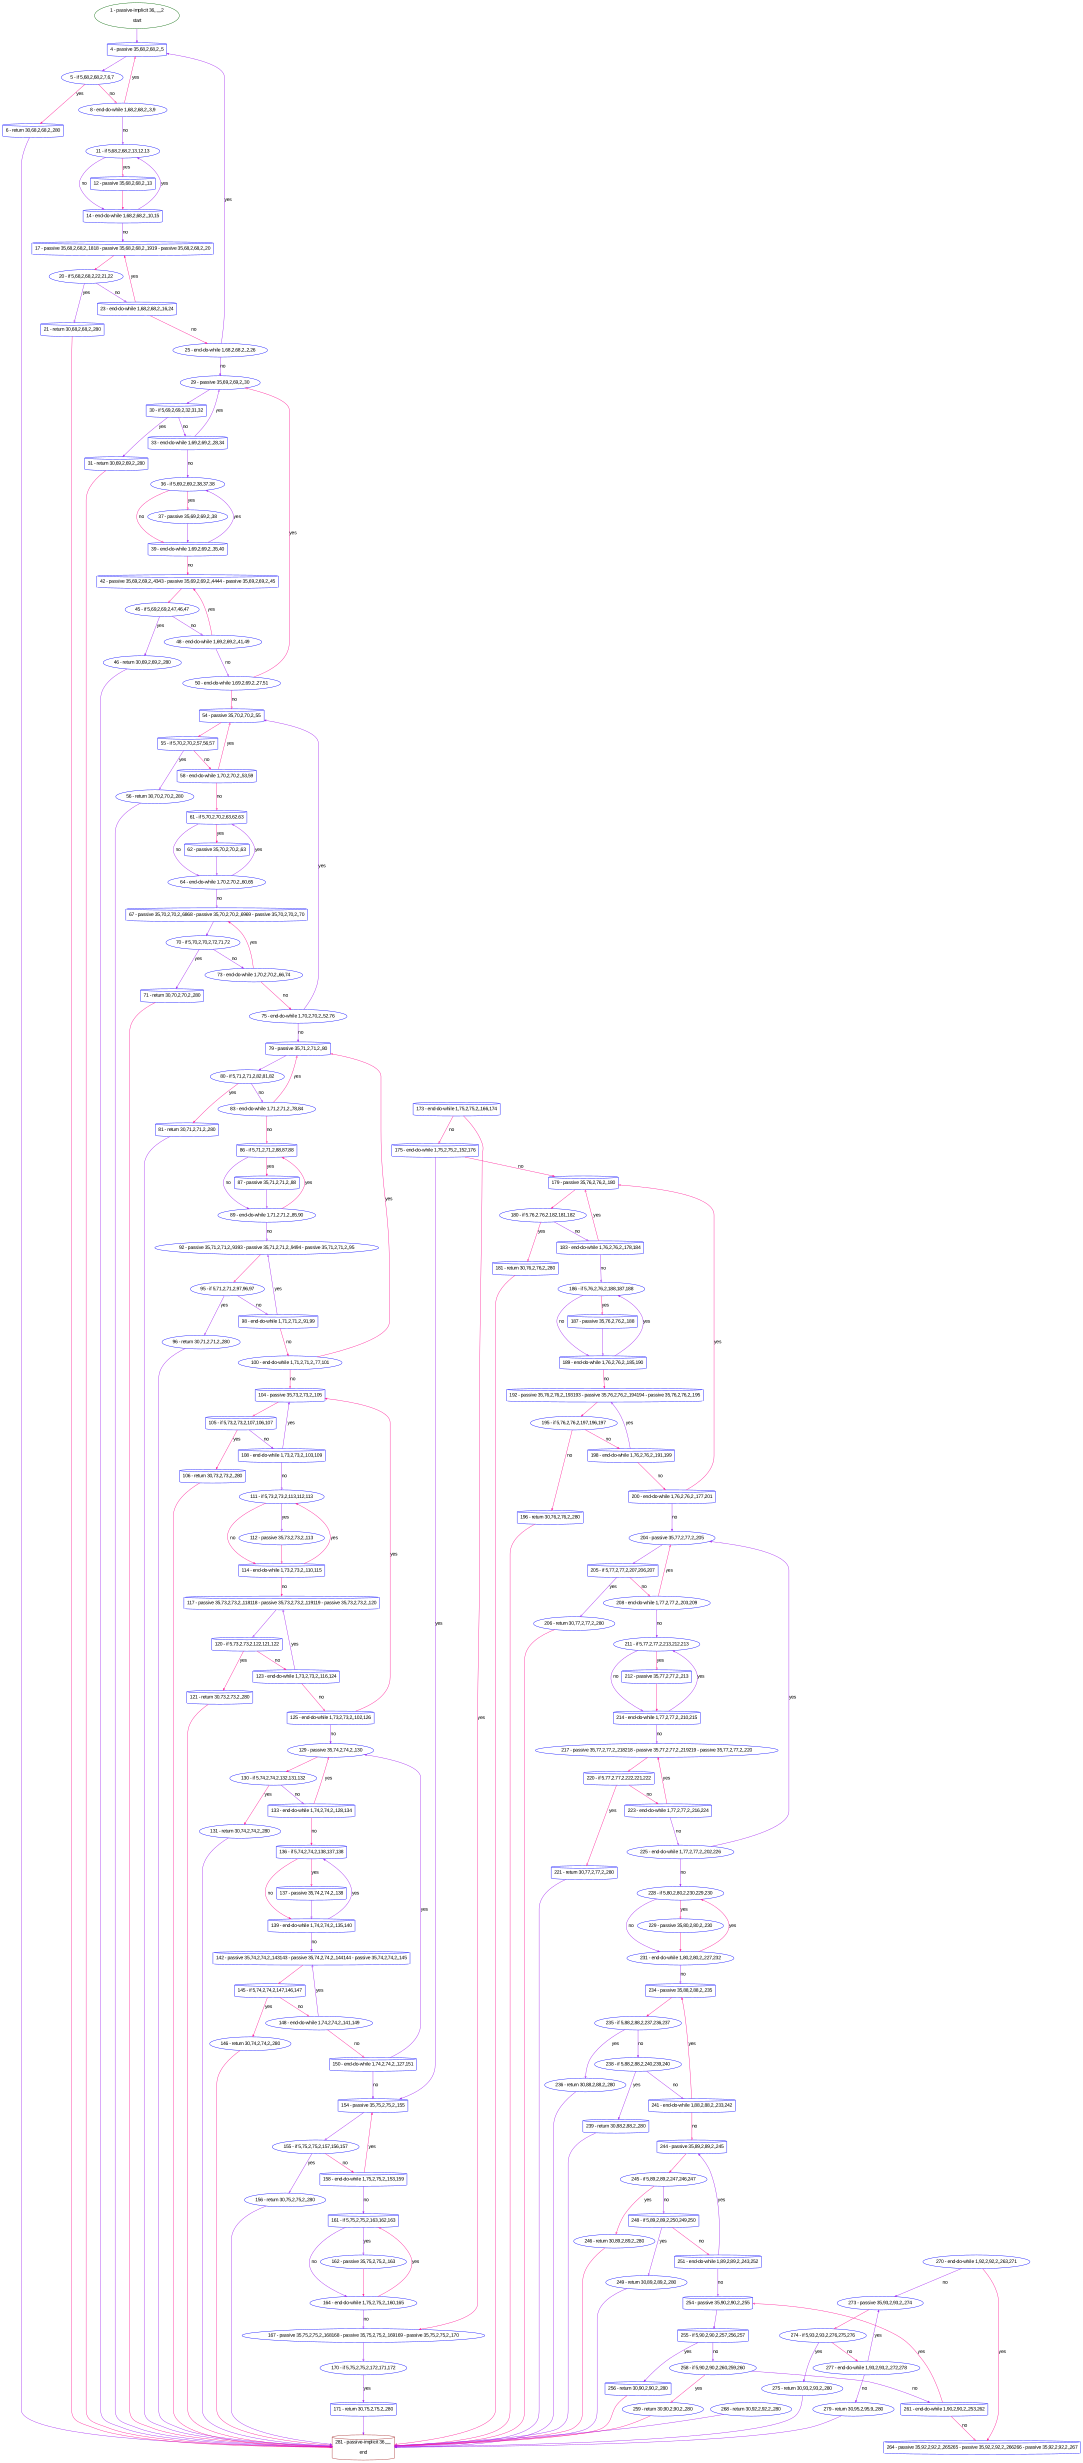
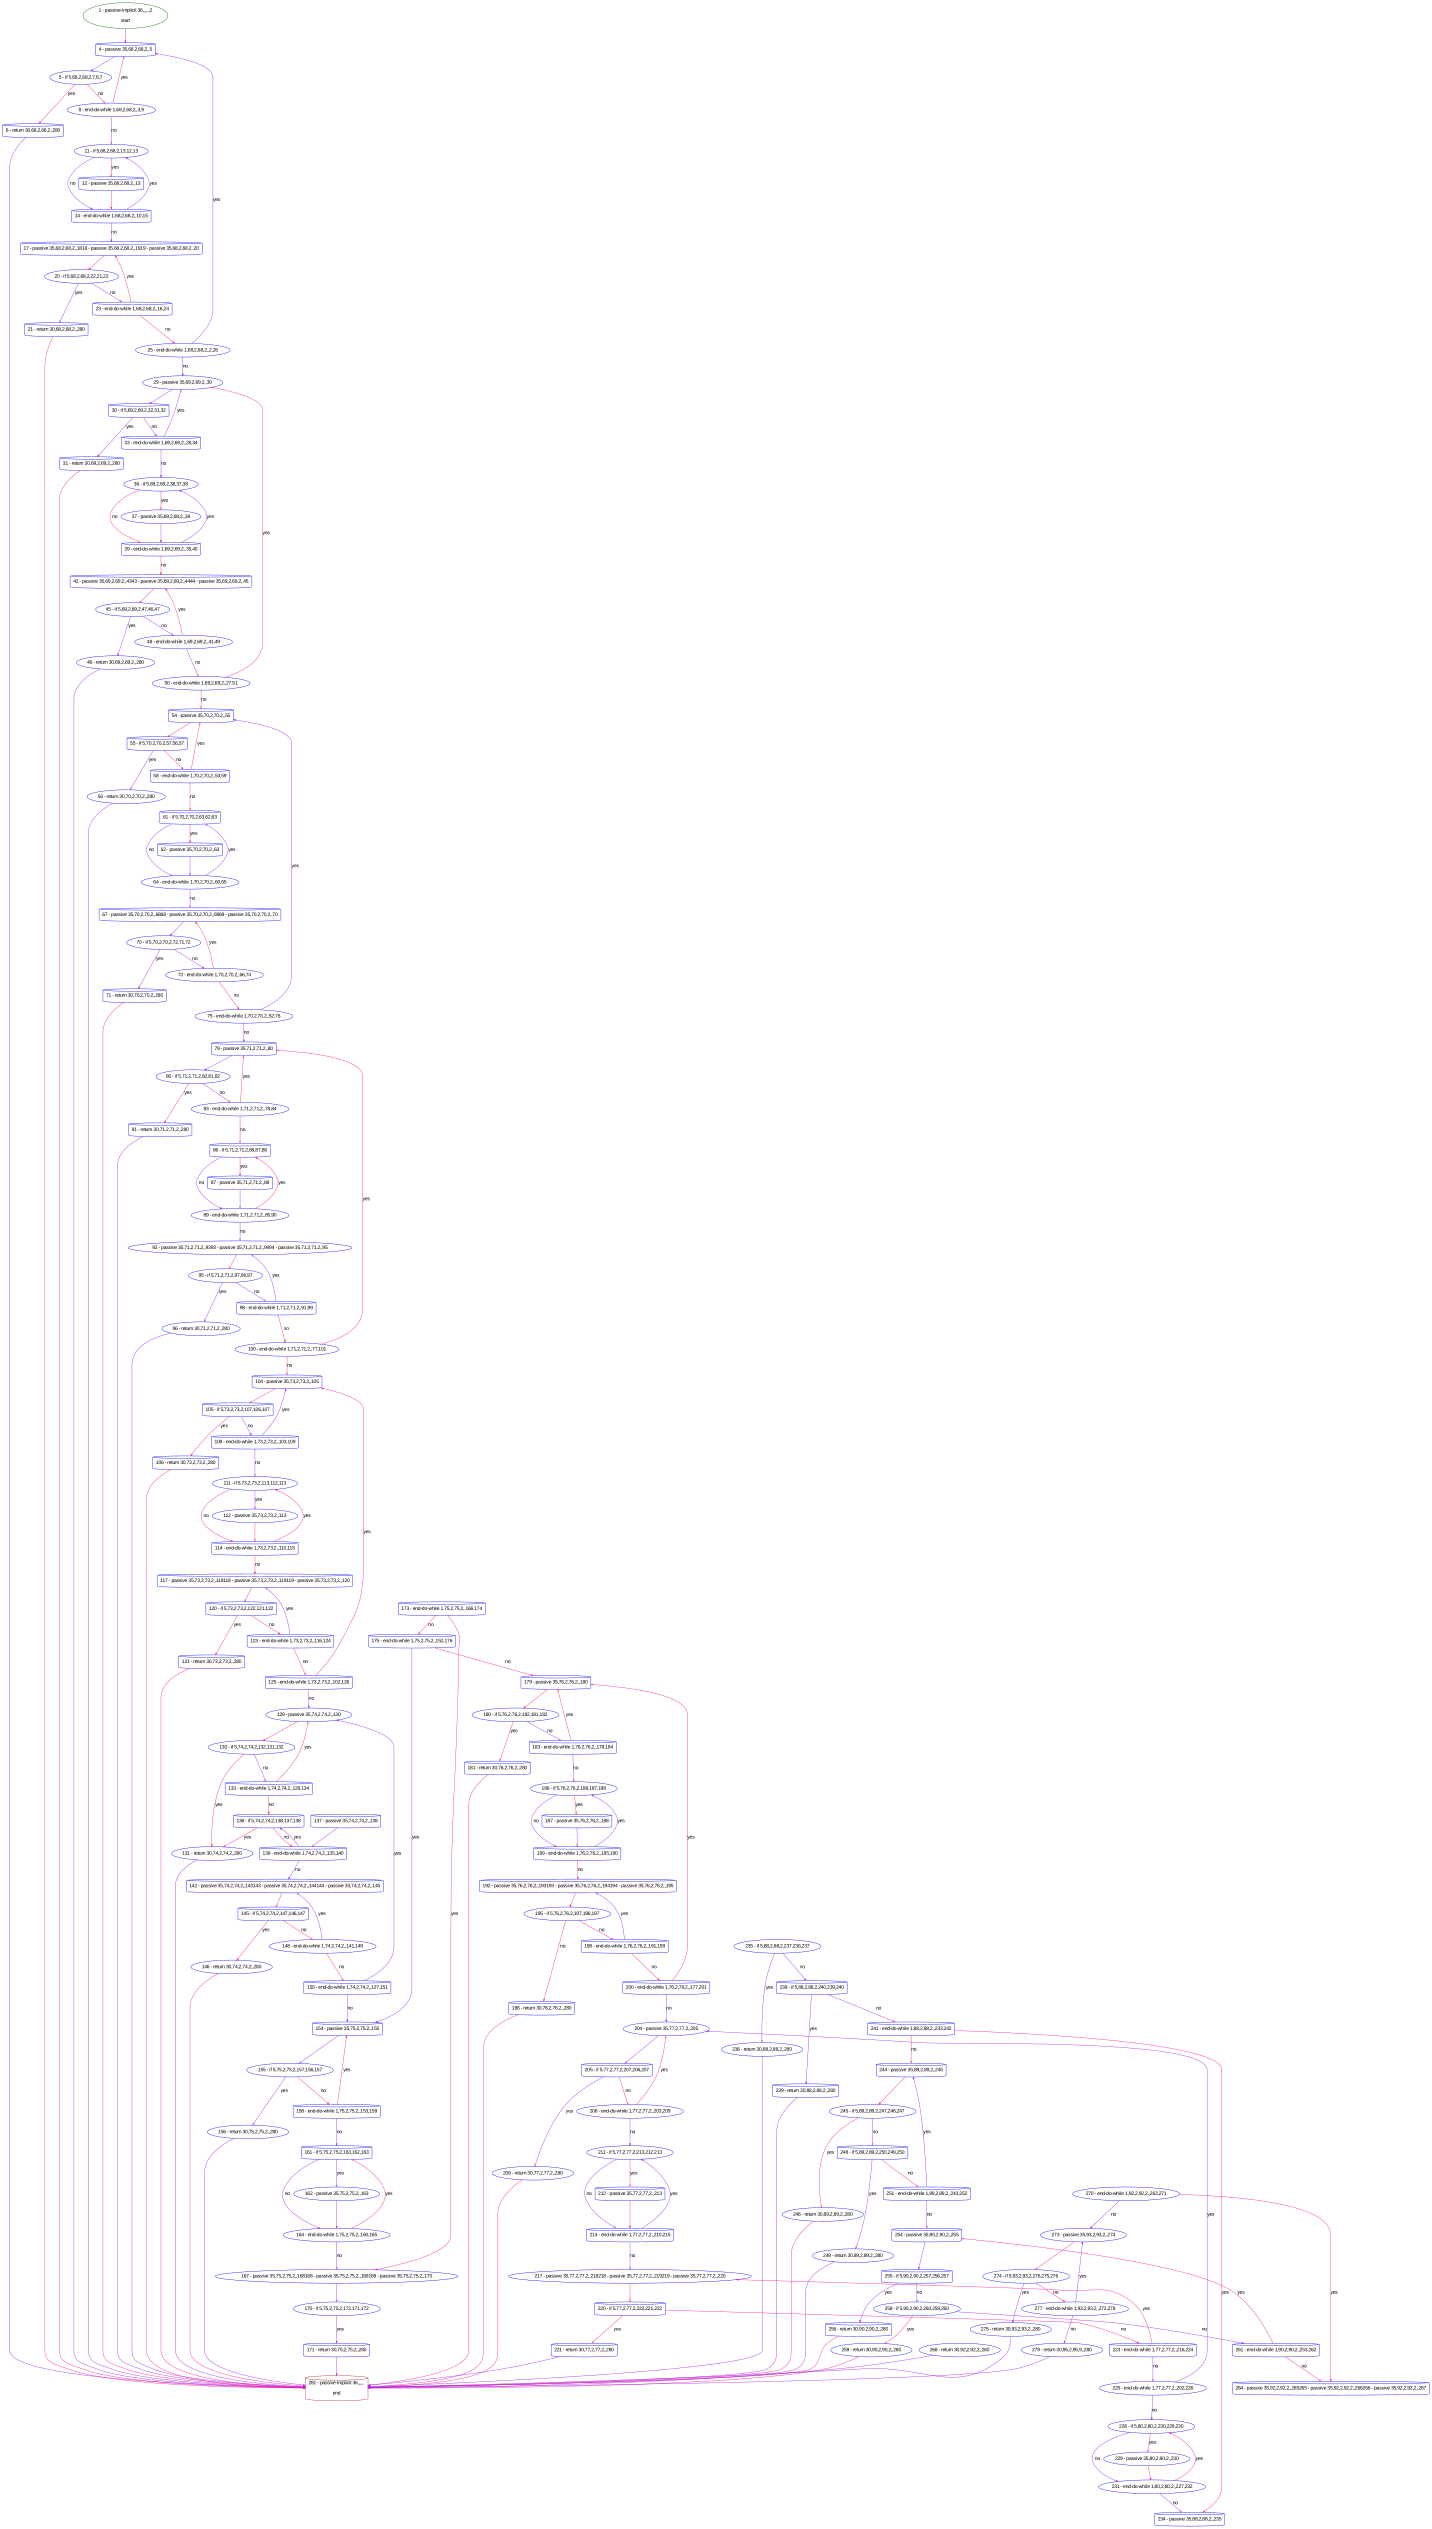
(311, 1872) -> (241, 1837)
(660, 2006) -> none
(638, 2064) -> (812, 1988)
(363, 2281) -> (337, 2213)
